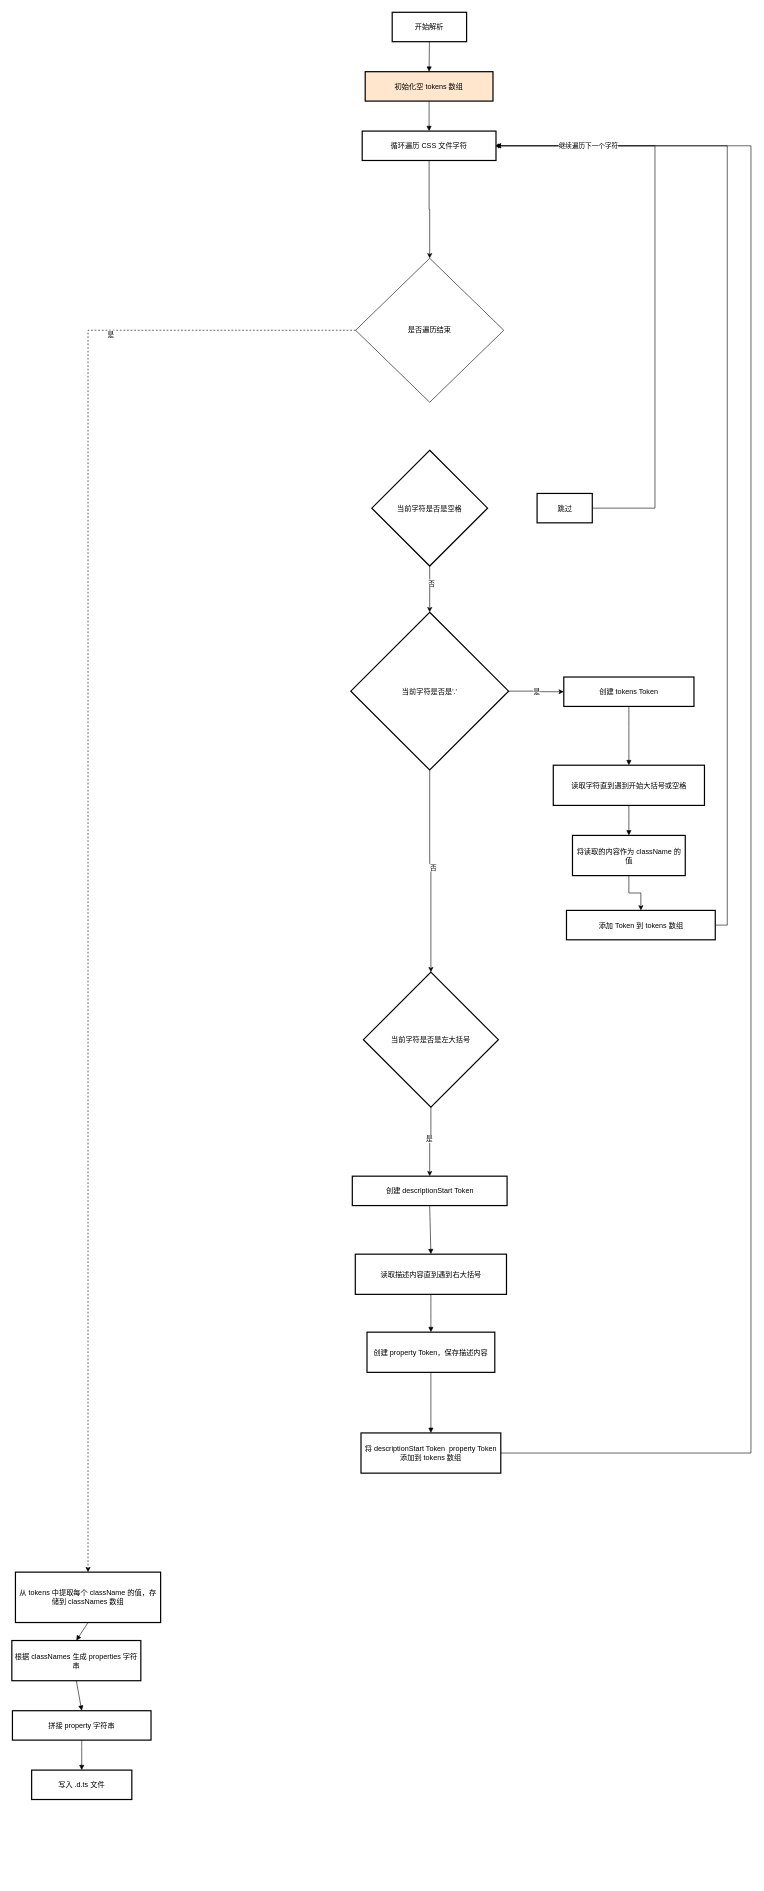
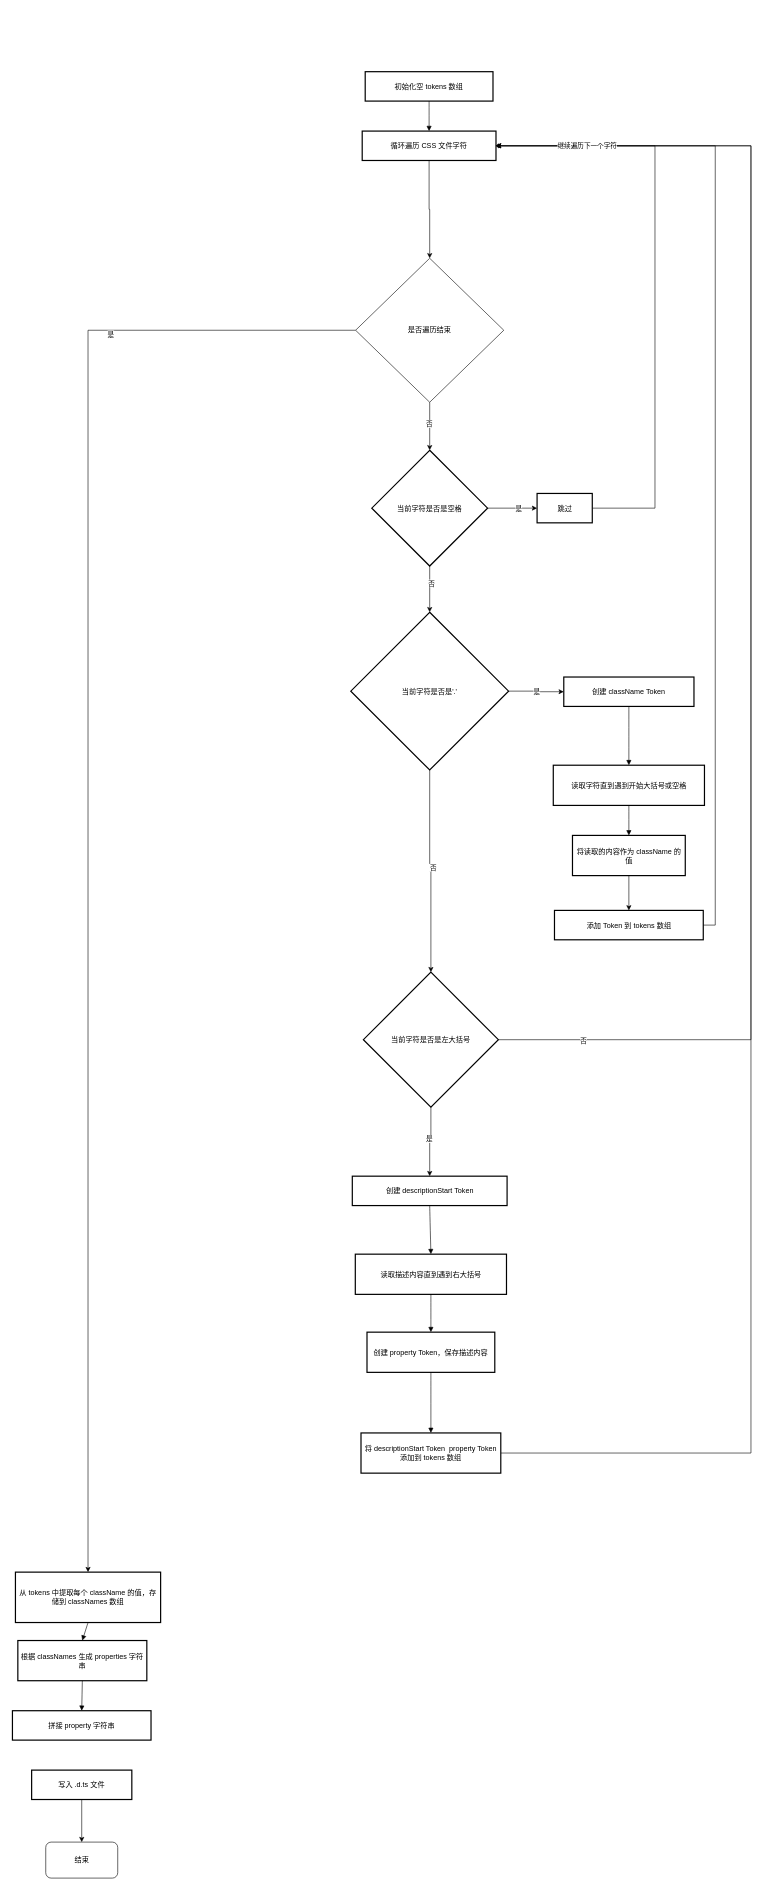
(429, 27) -> none
(429, 44) -> none
(429, 86) -> (429, 86)
none -> (430, 421)
none -> (518, 508)
(629, 692) -> (629, 692)
(88, 816) -> (88, 816)
(641, 925) -> (629, 925)
none -> (623, 1040)
(76, 1661) -> (82, 1661)
(82, 1763) -> none
none -> (82, 1836)
none -> (82, 1860)
